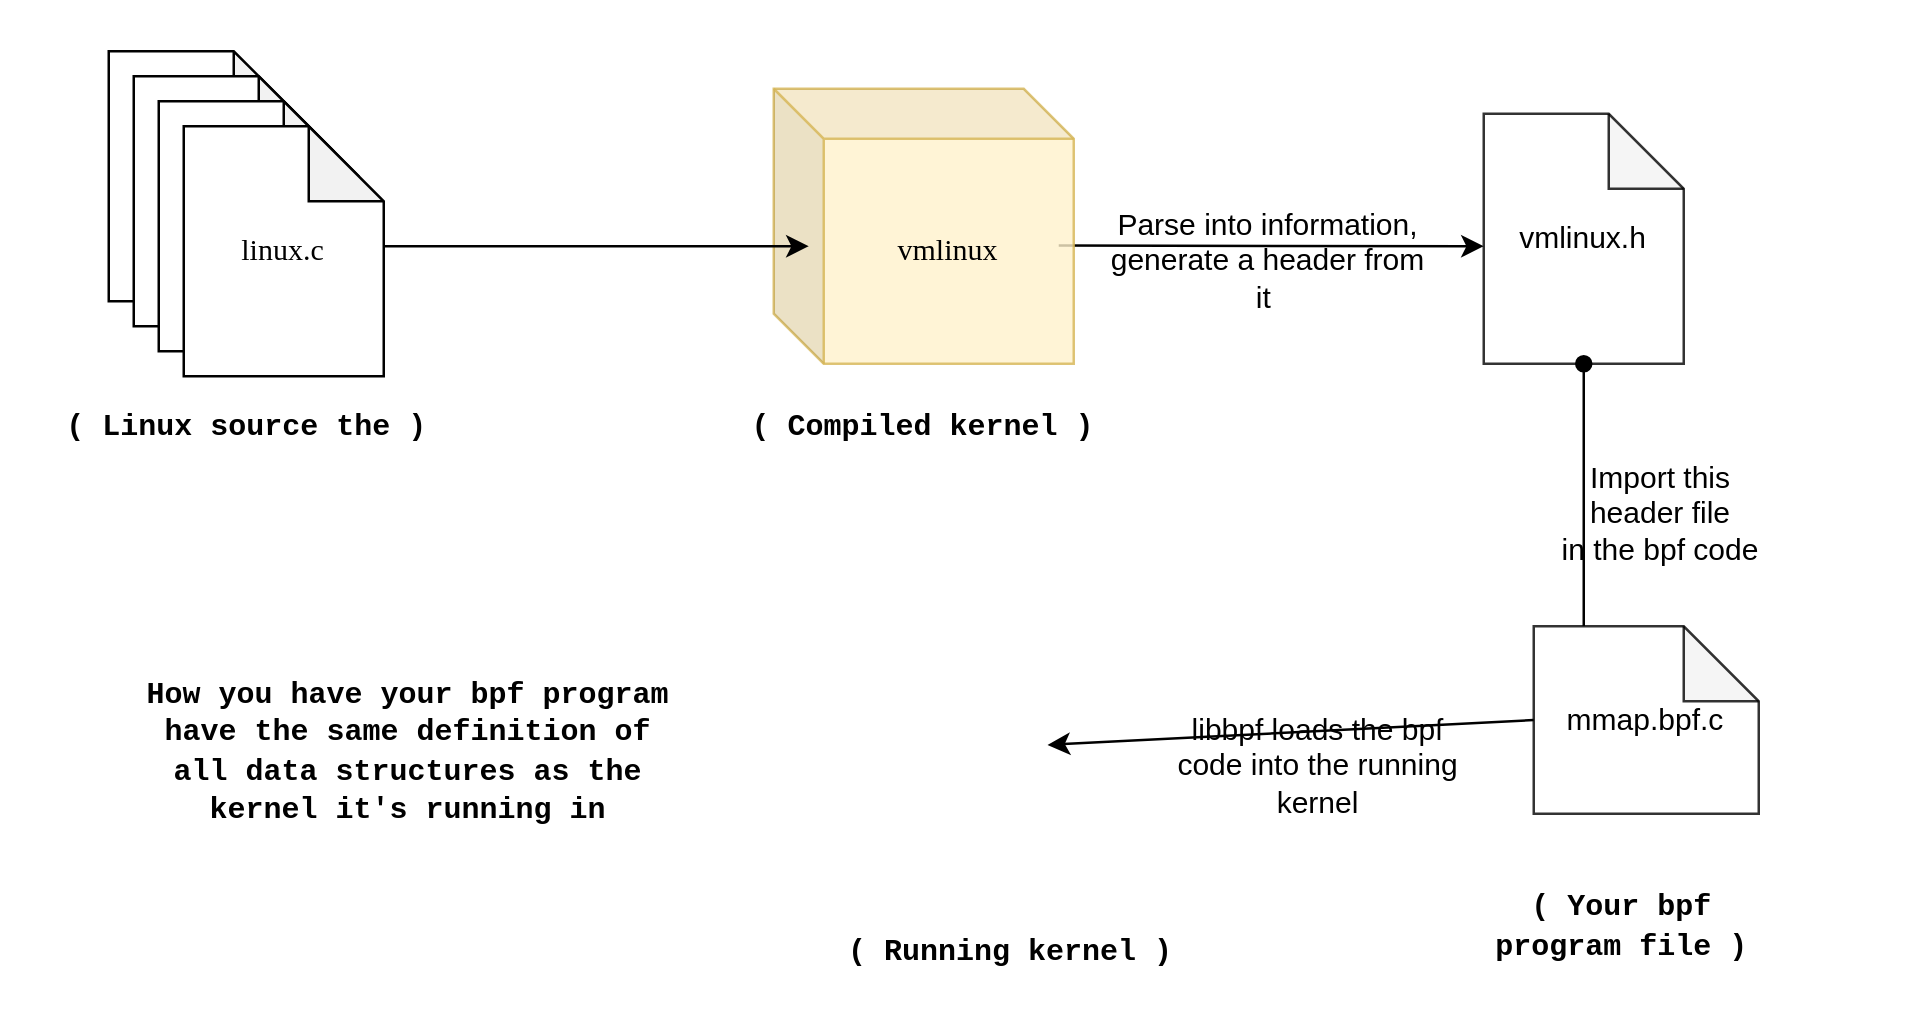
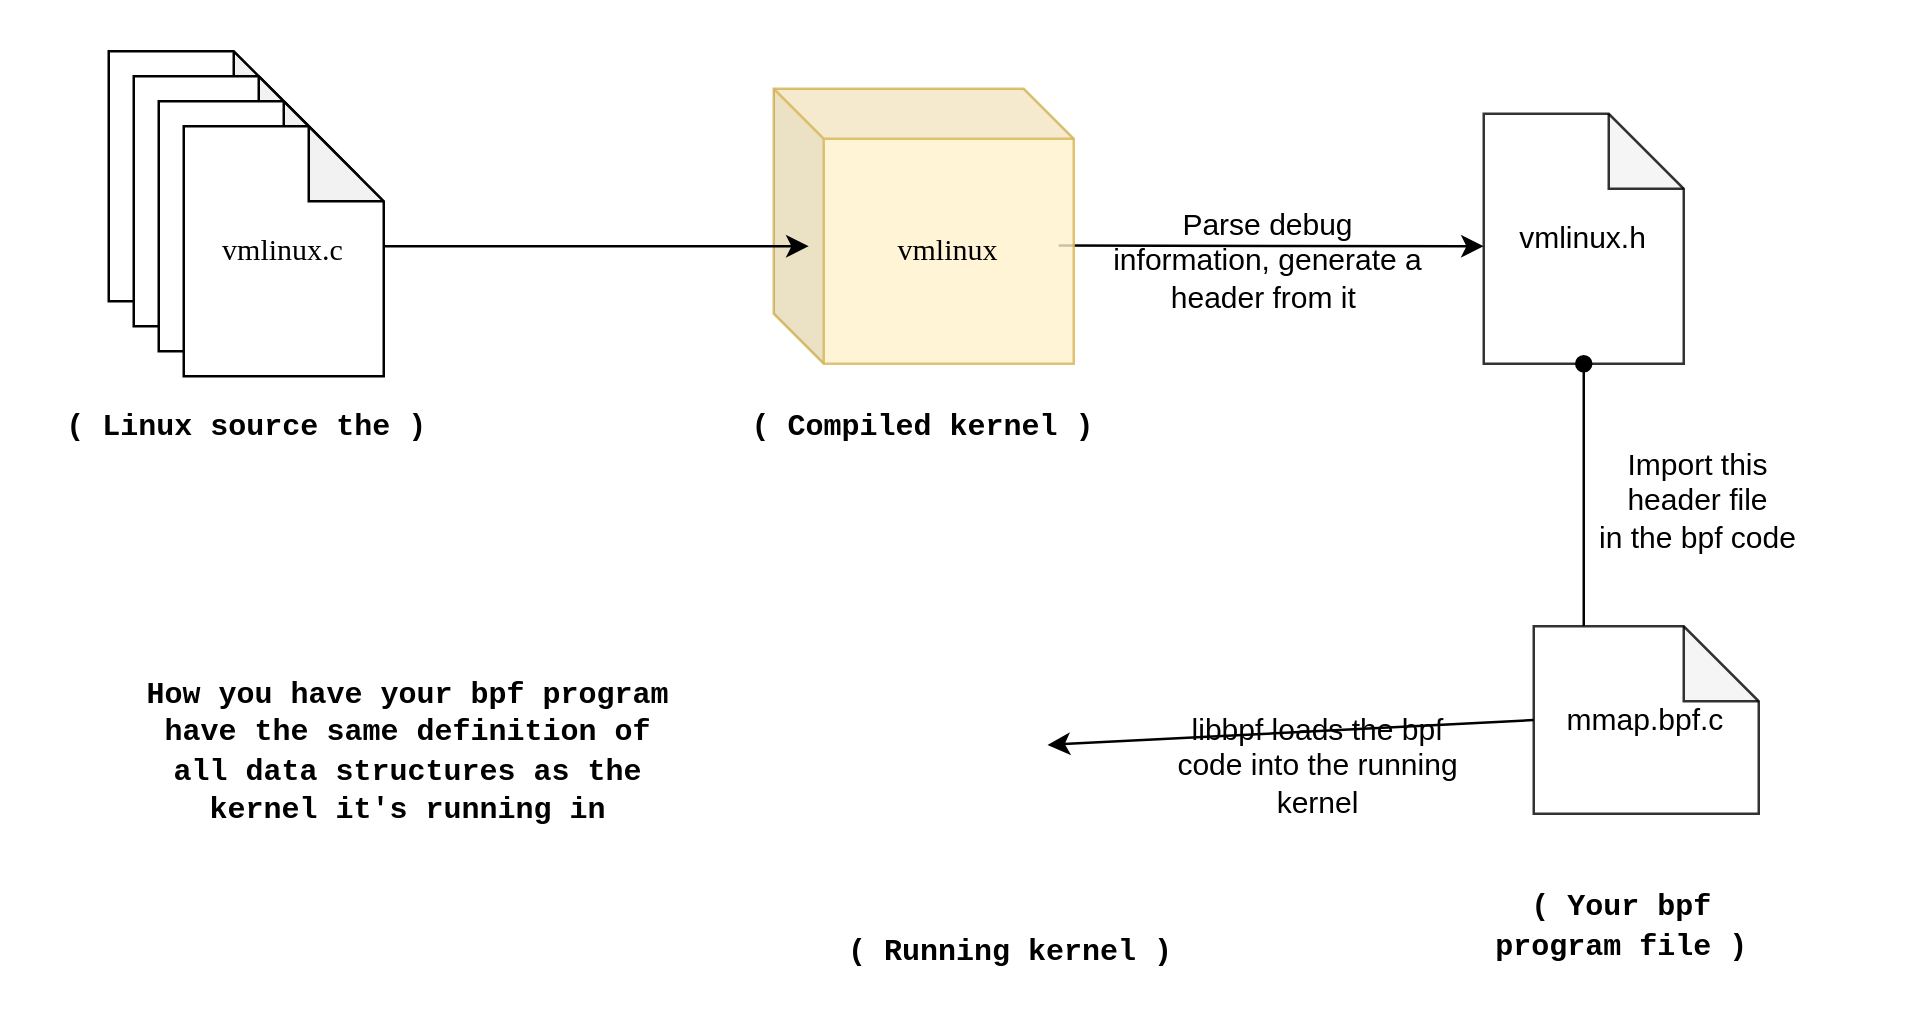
(284, 251) -> (284, 251)
(1269, 261) -> (1269, 261)
(1662, 514) -> (1699, 501)
